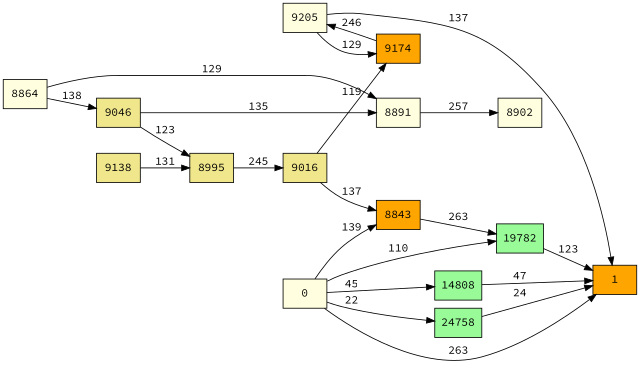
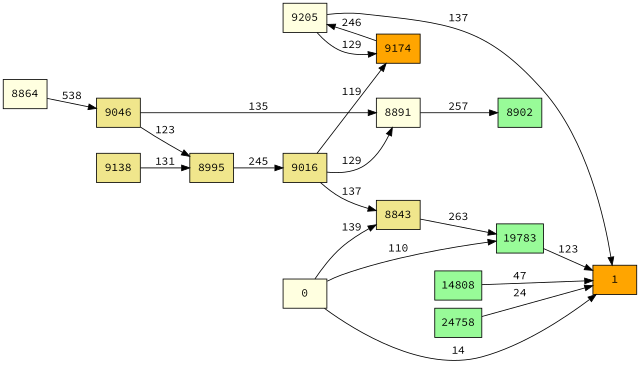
(209, 75) -> (365, 165)
(72, 96) -> (72, 96)
(520, 113) -> (520, 113)
(398, 215) -> (398, 215)
(520, 238) -> (520, 238)
(377, 290) -> none
(376, 314) -> none
(458, 351) -> (458, 351)
